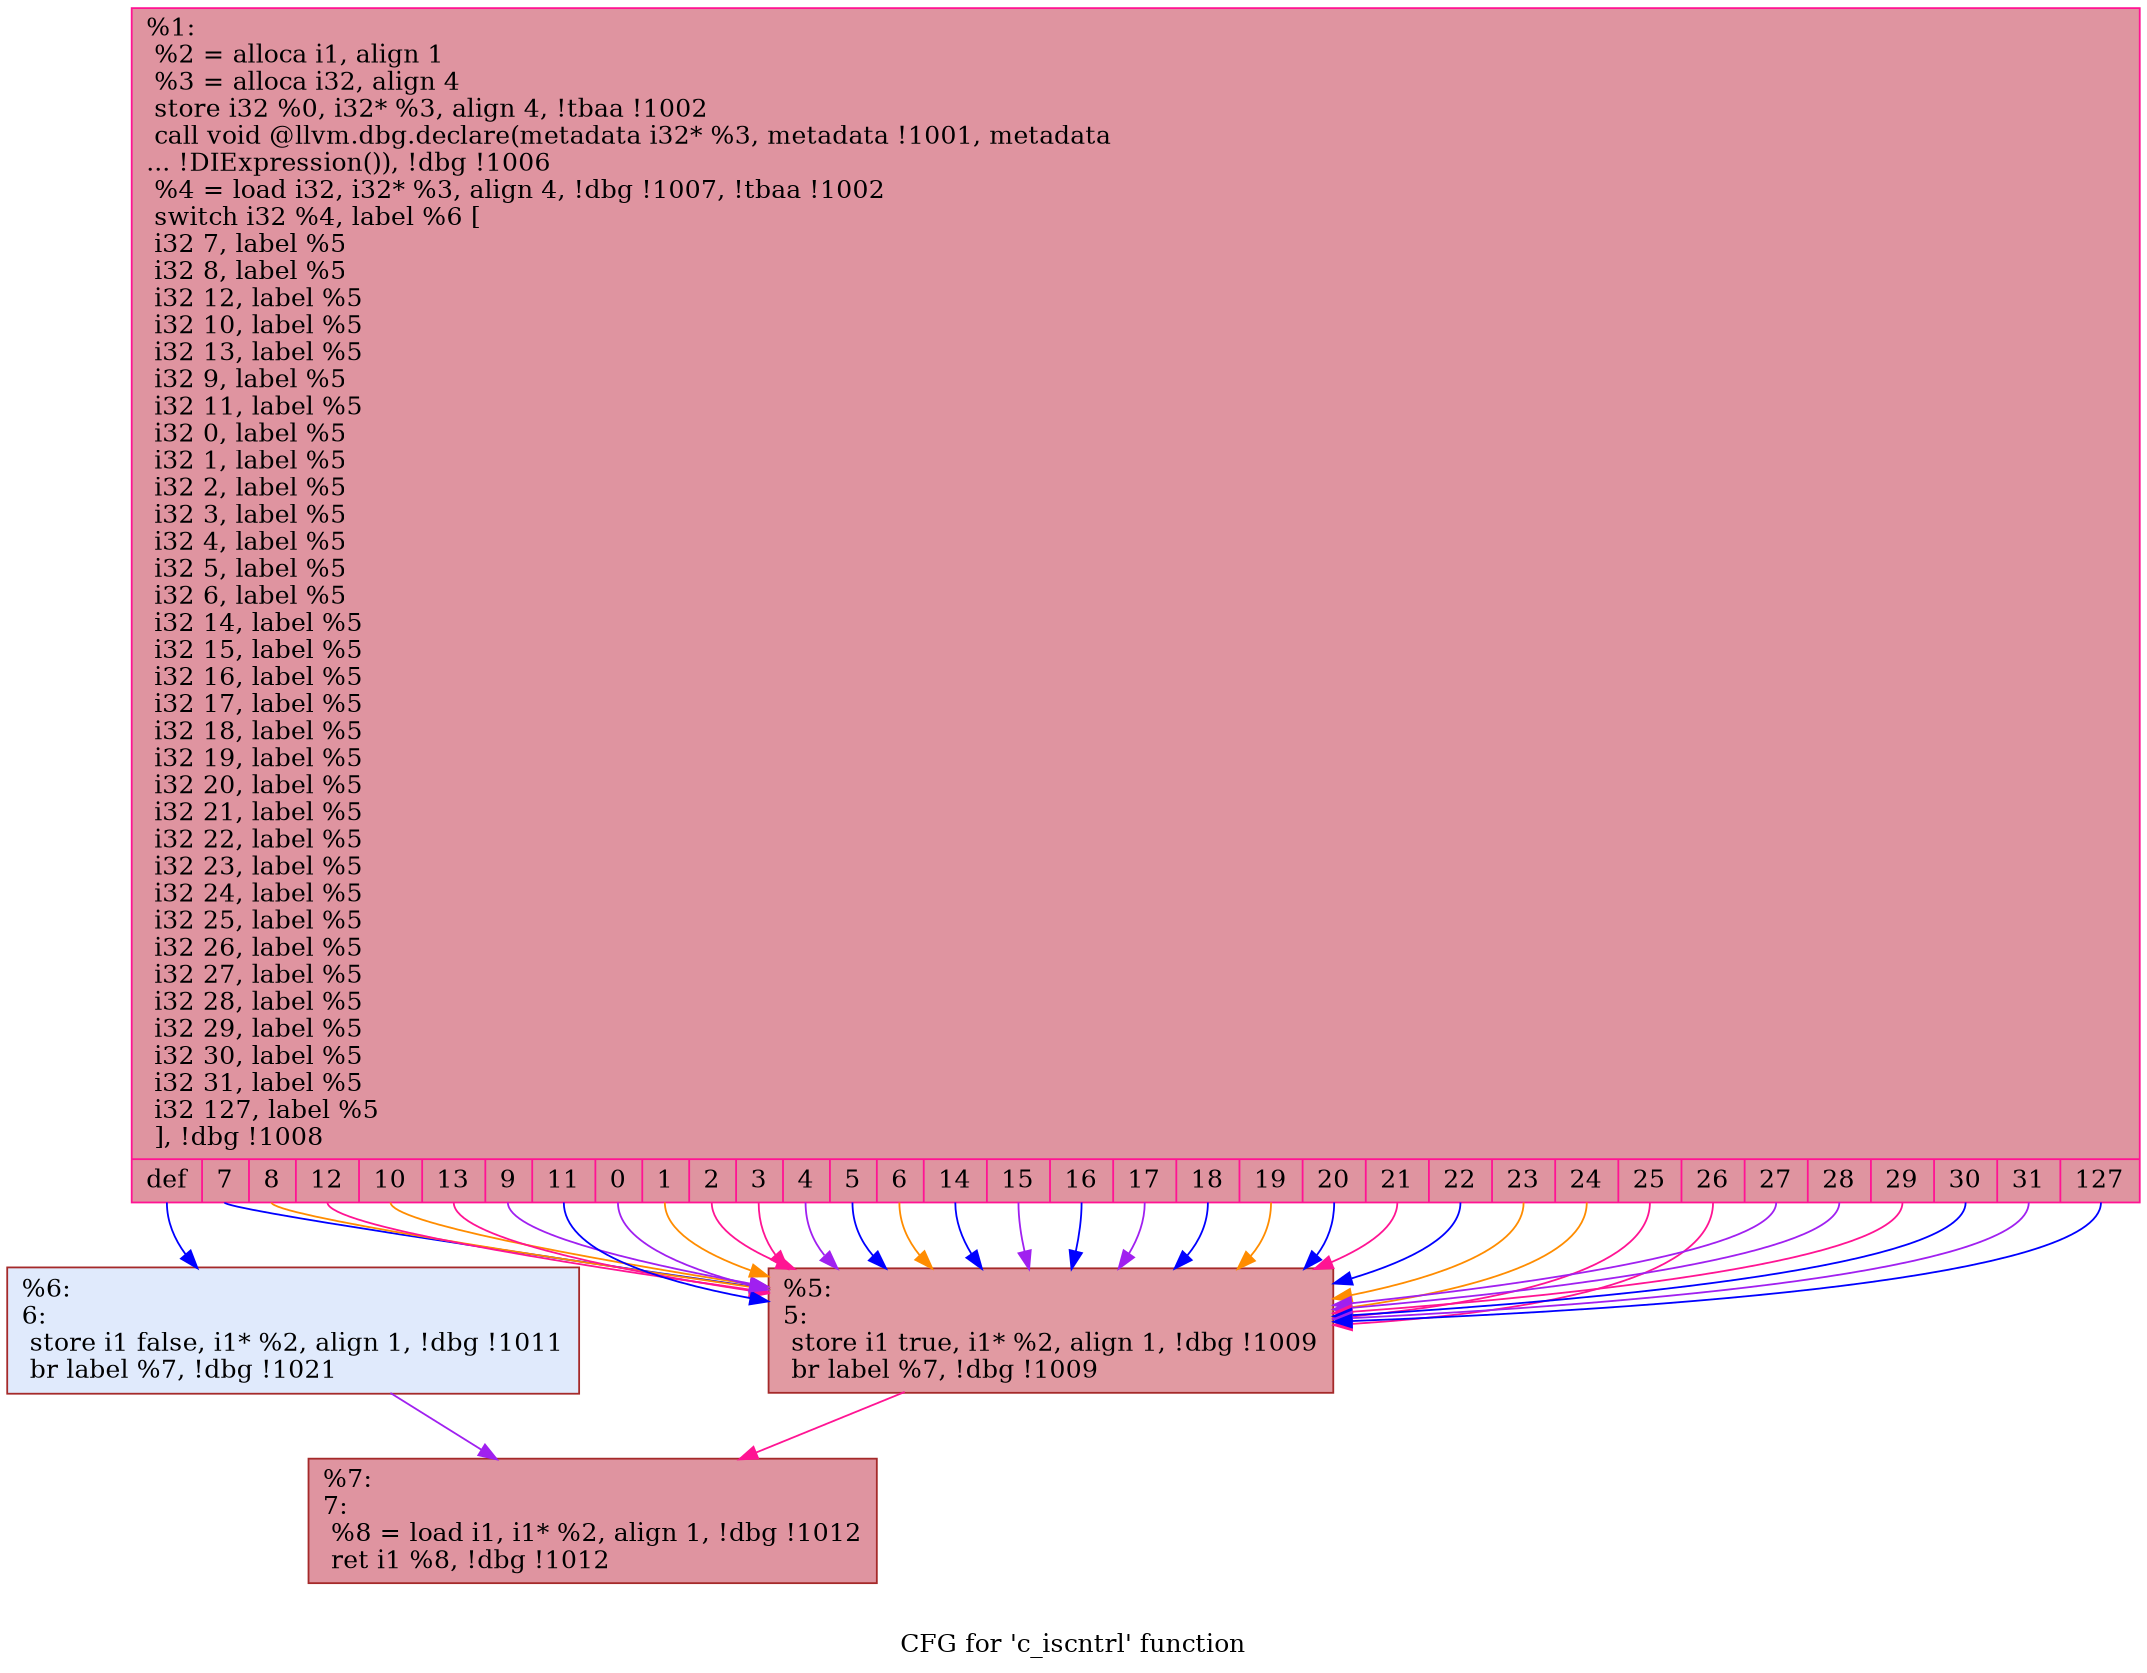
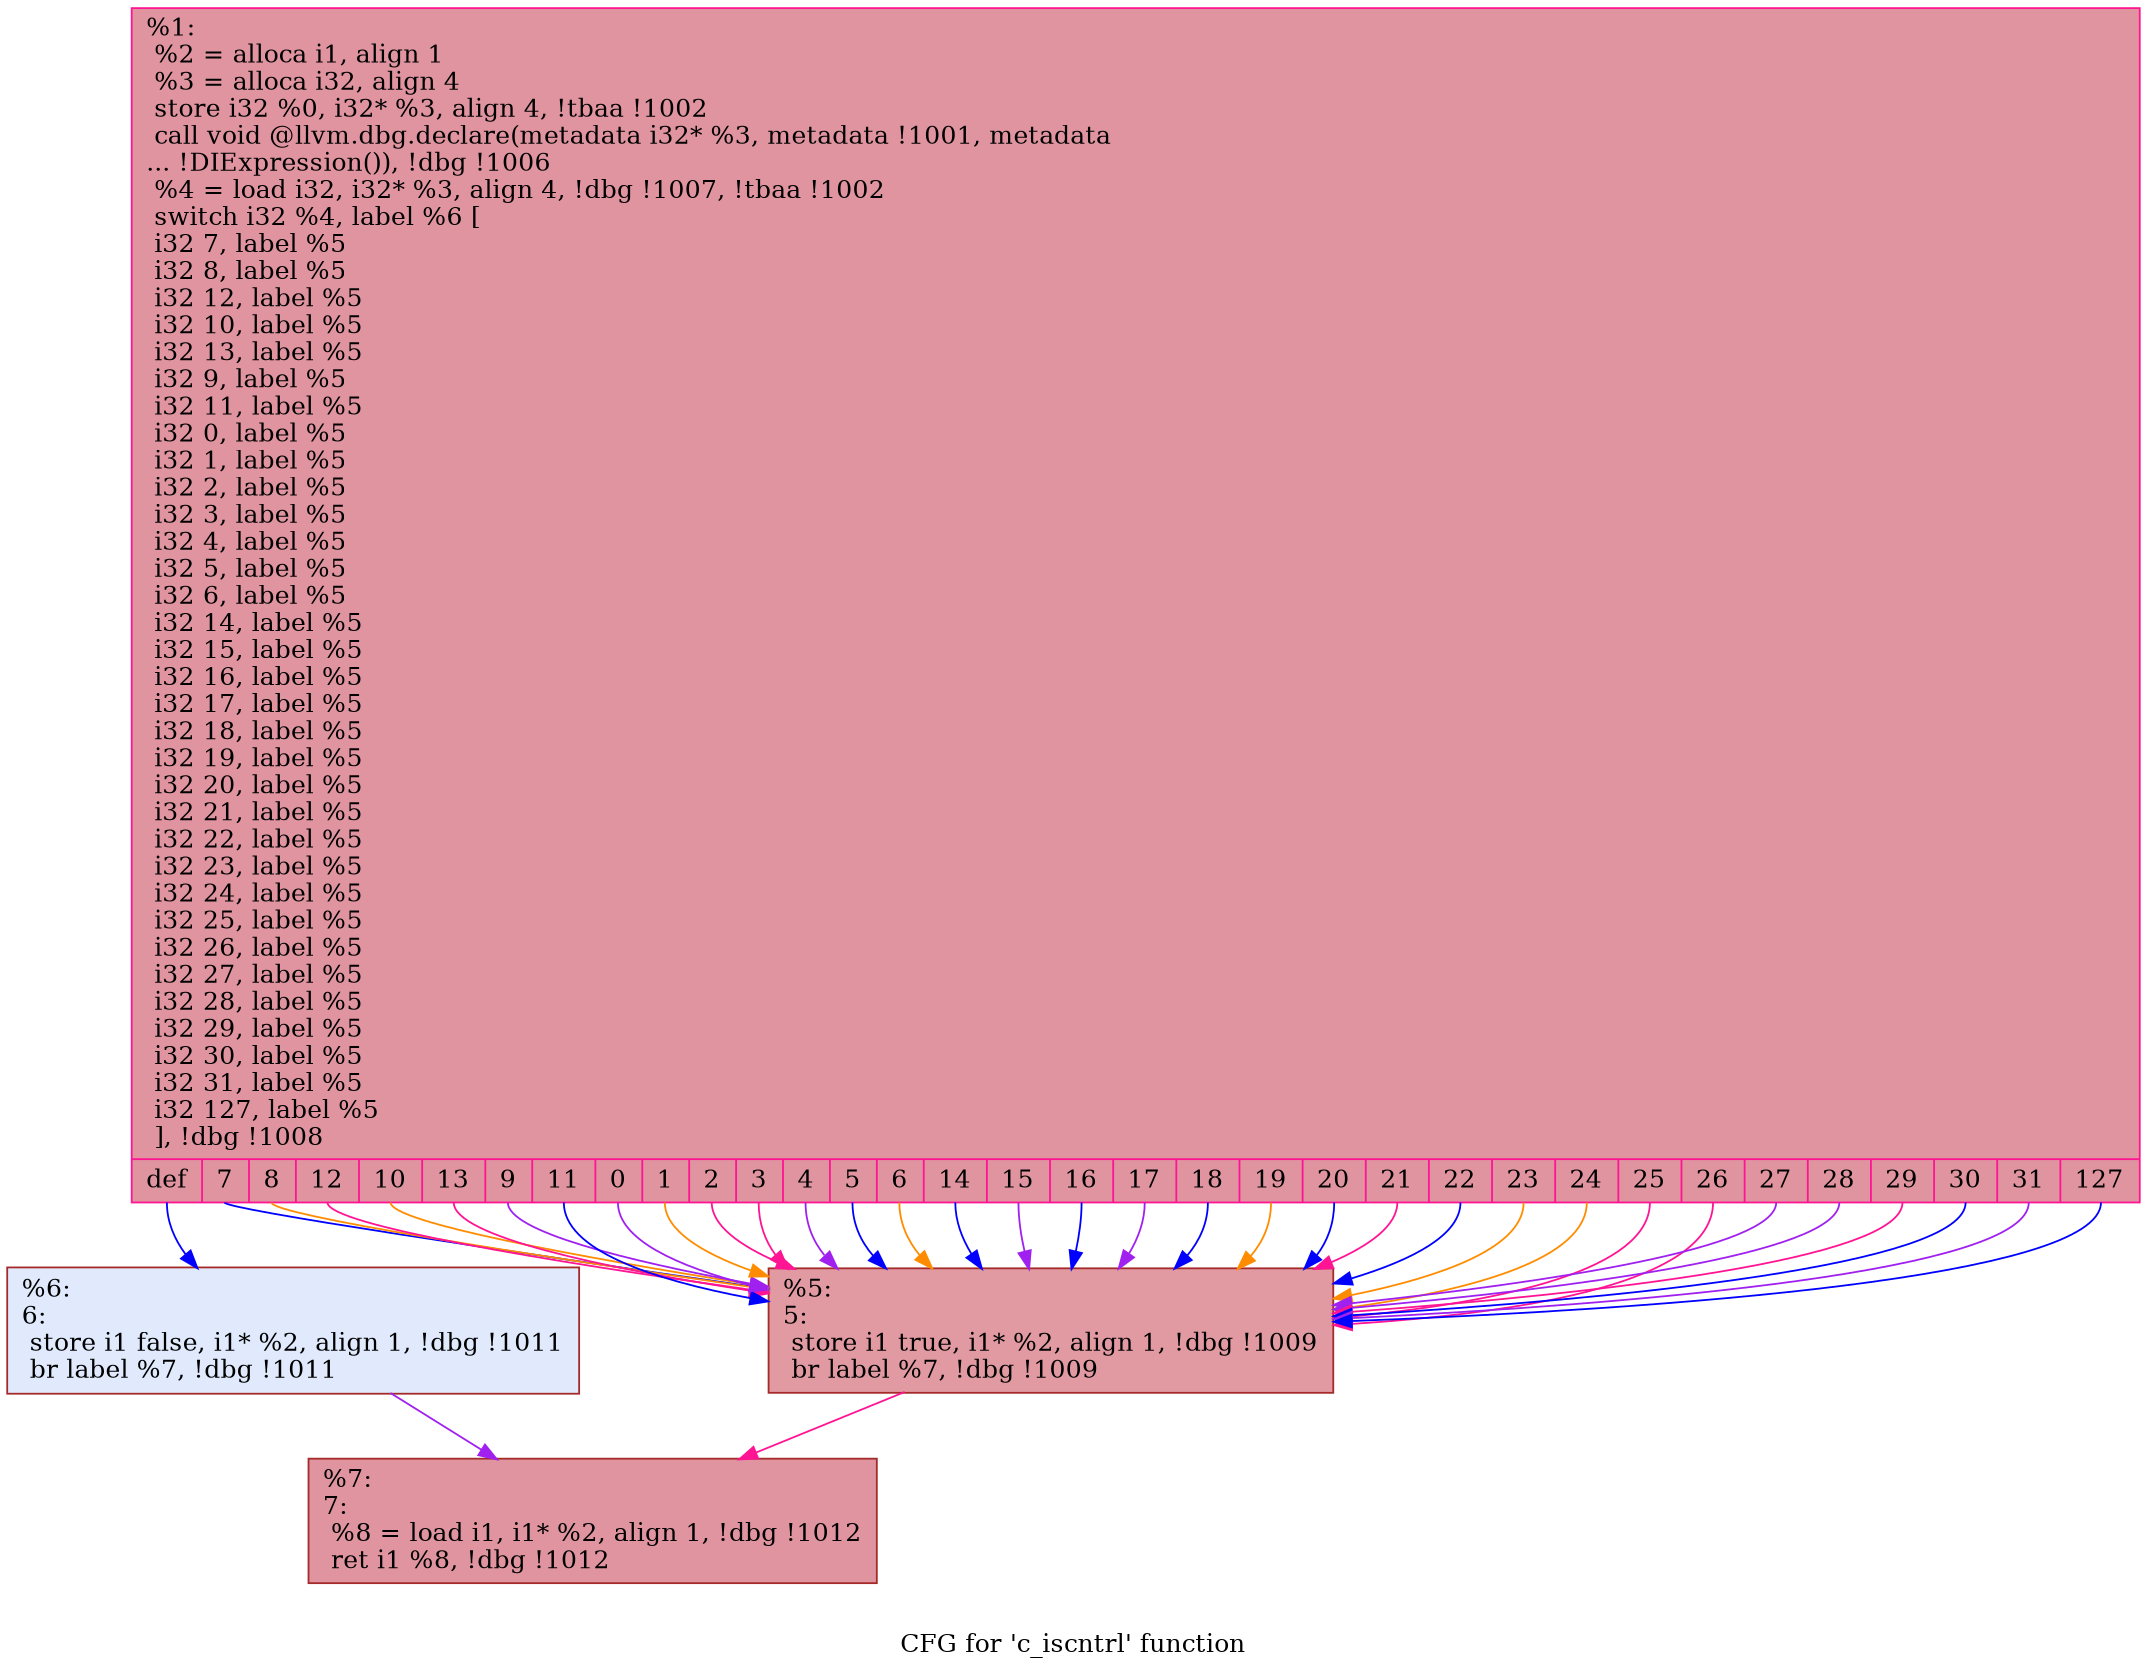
(180, 1370) -> (180, 1370)
